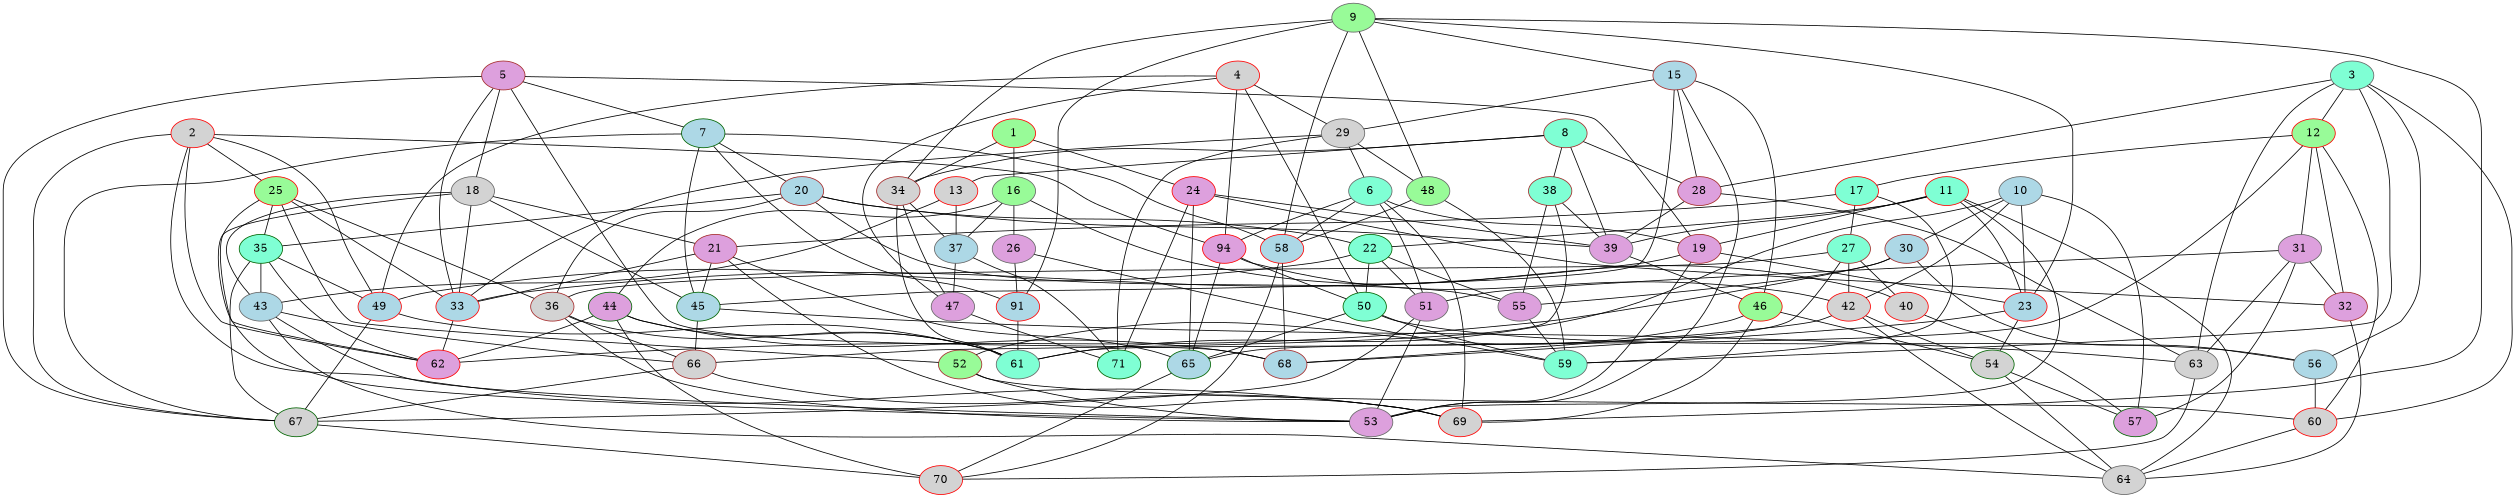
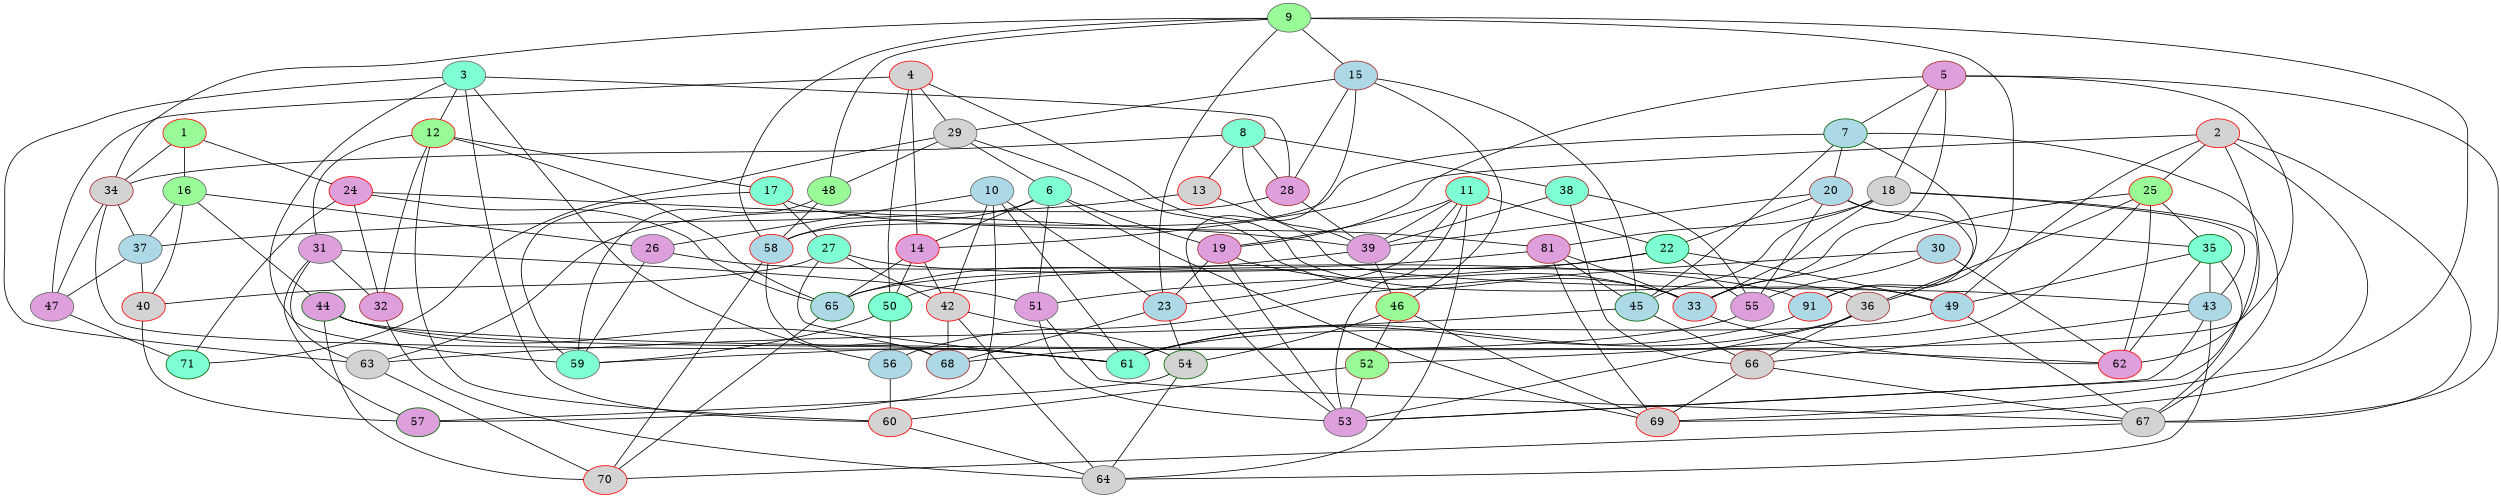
(1964, 220) -> (785, 226)
(715, 249) -> (1548, 249)
(1224, 249) -> (917, 249)
(1052, 296) -> (142, 278)
(1277, 336) -> (1097, 268)
(296, 422) -> (2143, 422)
